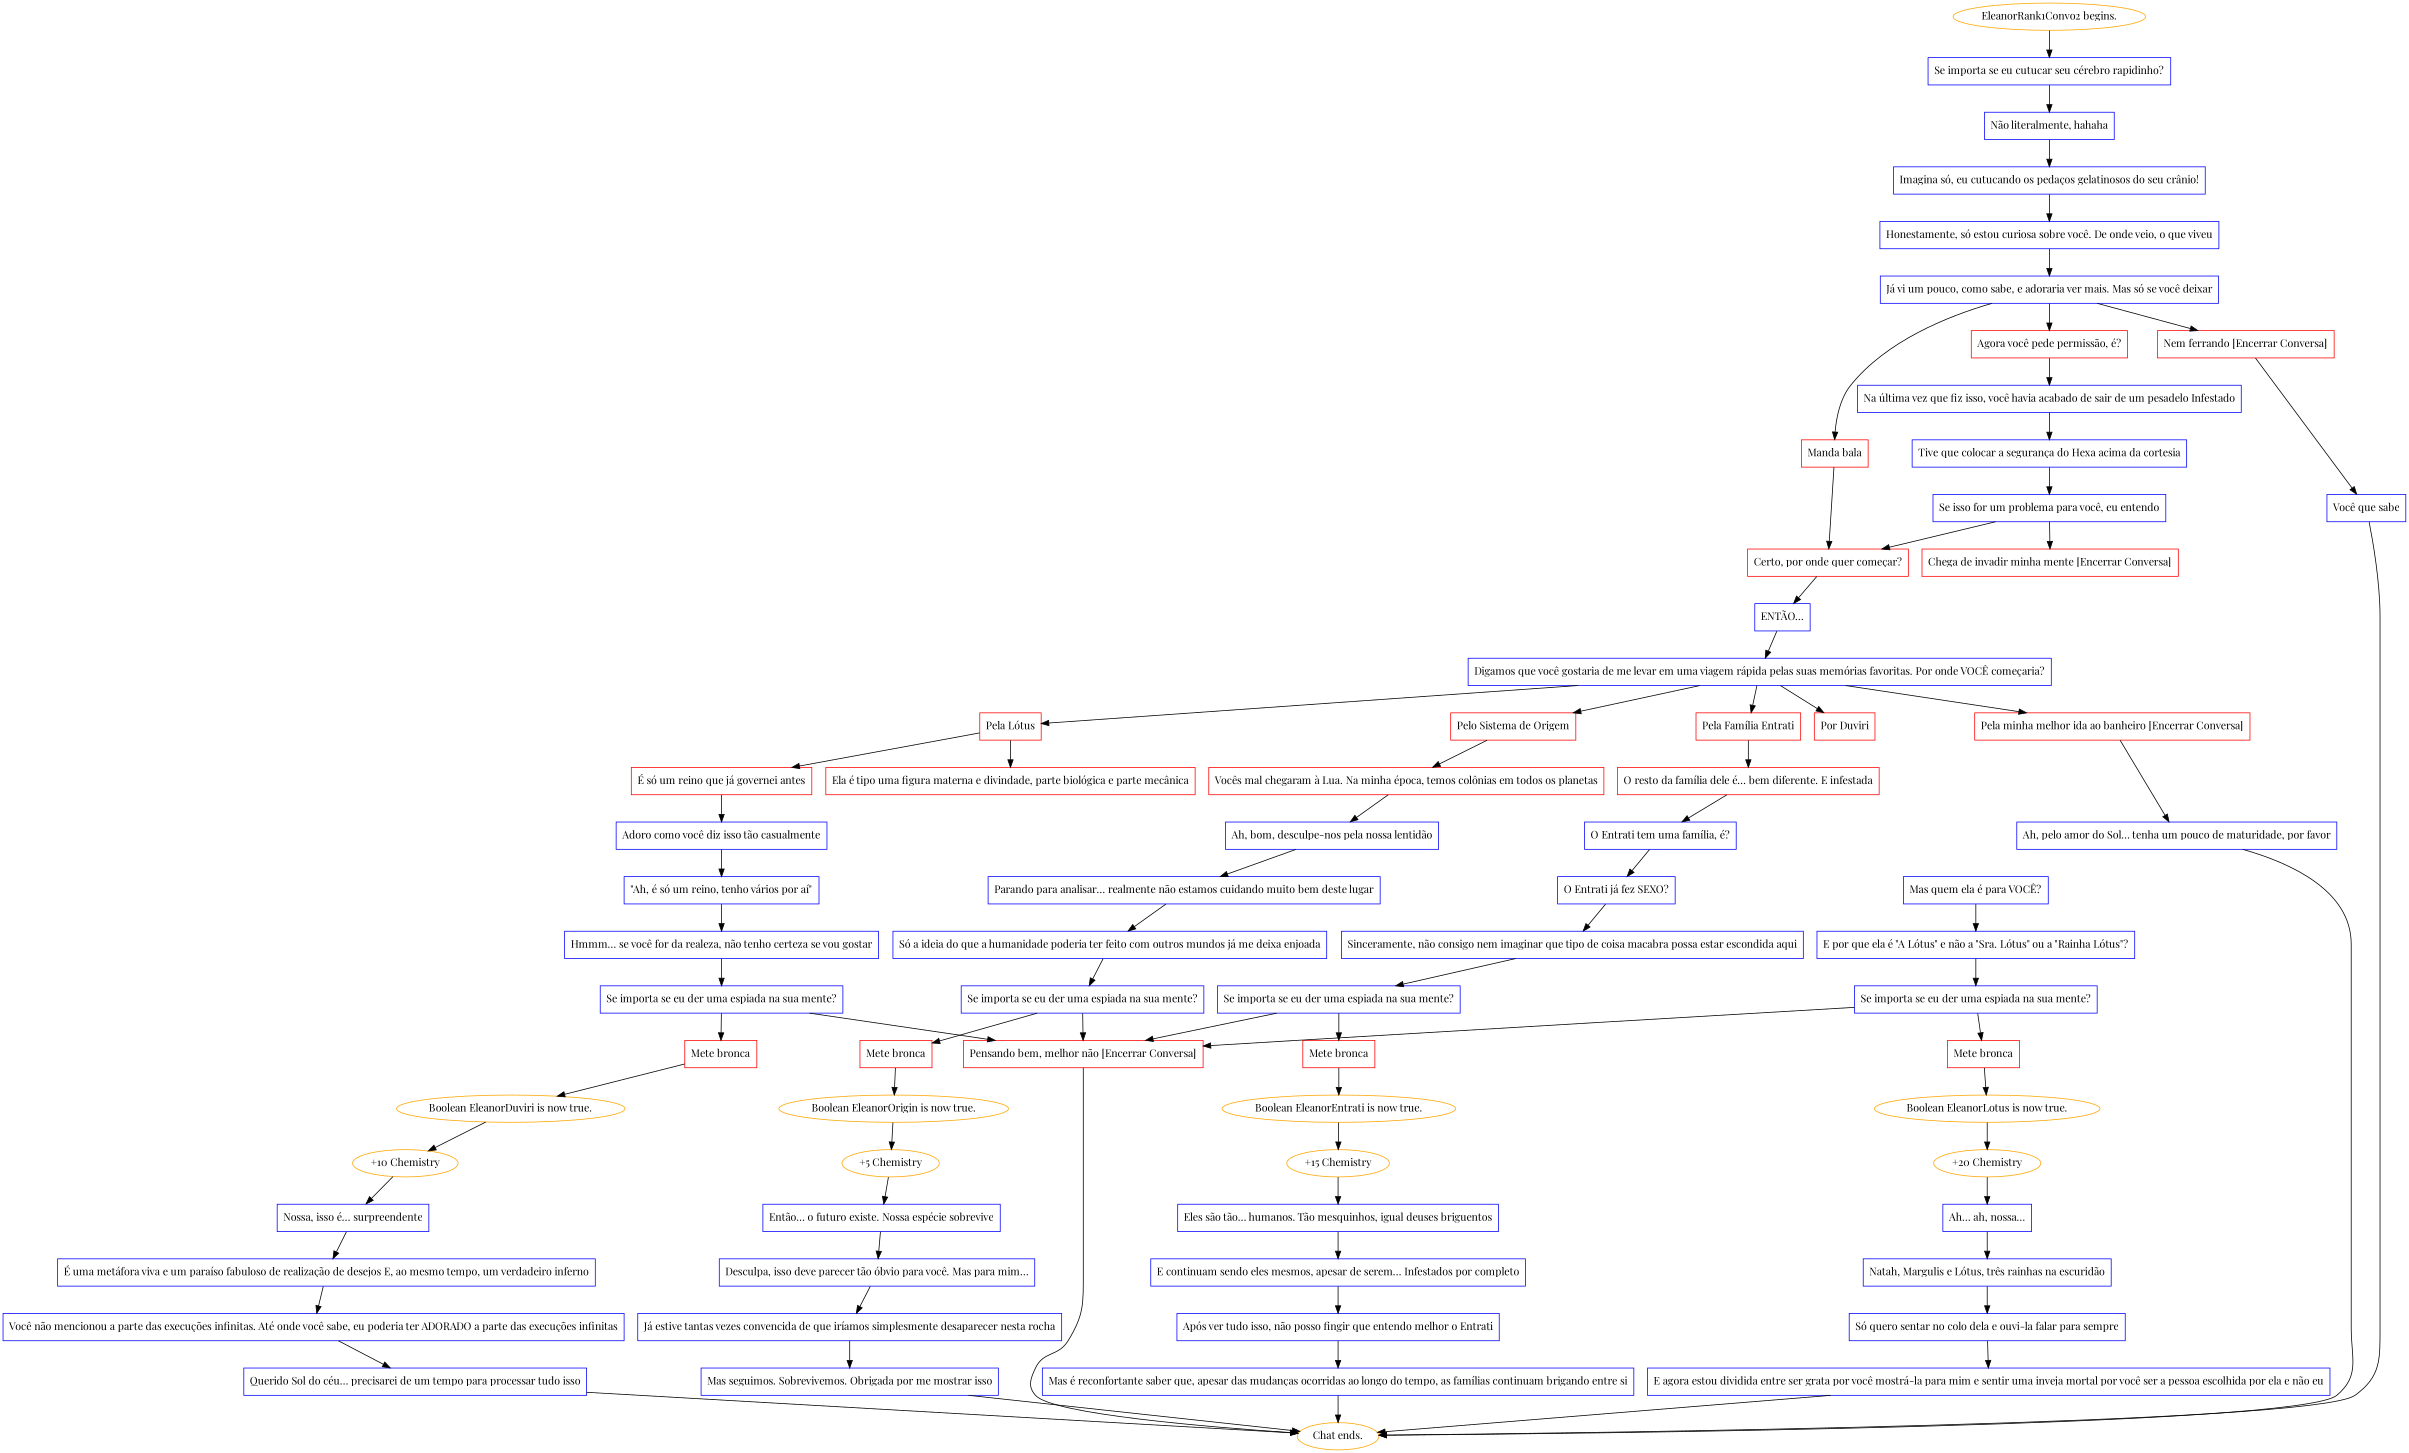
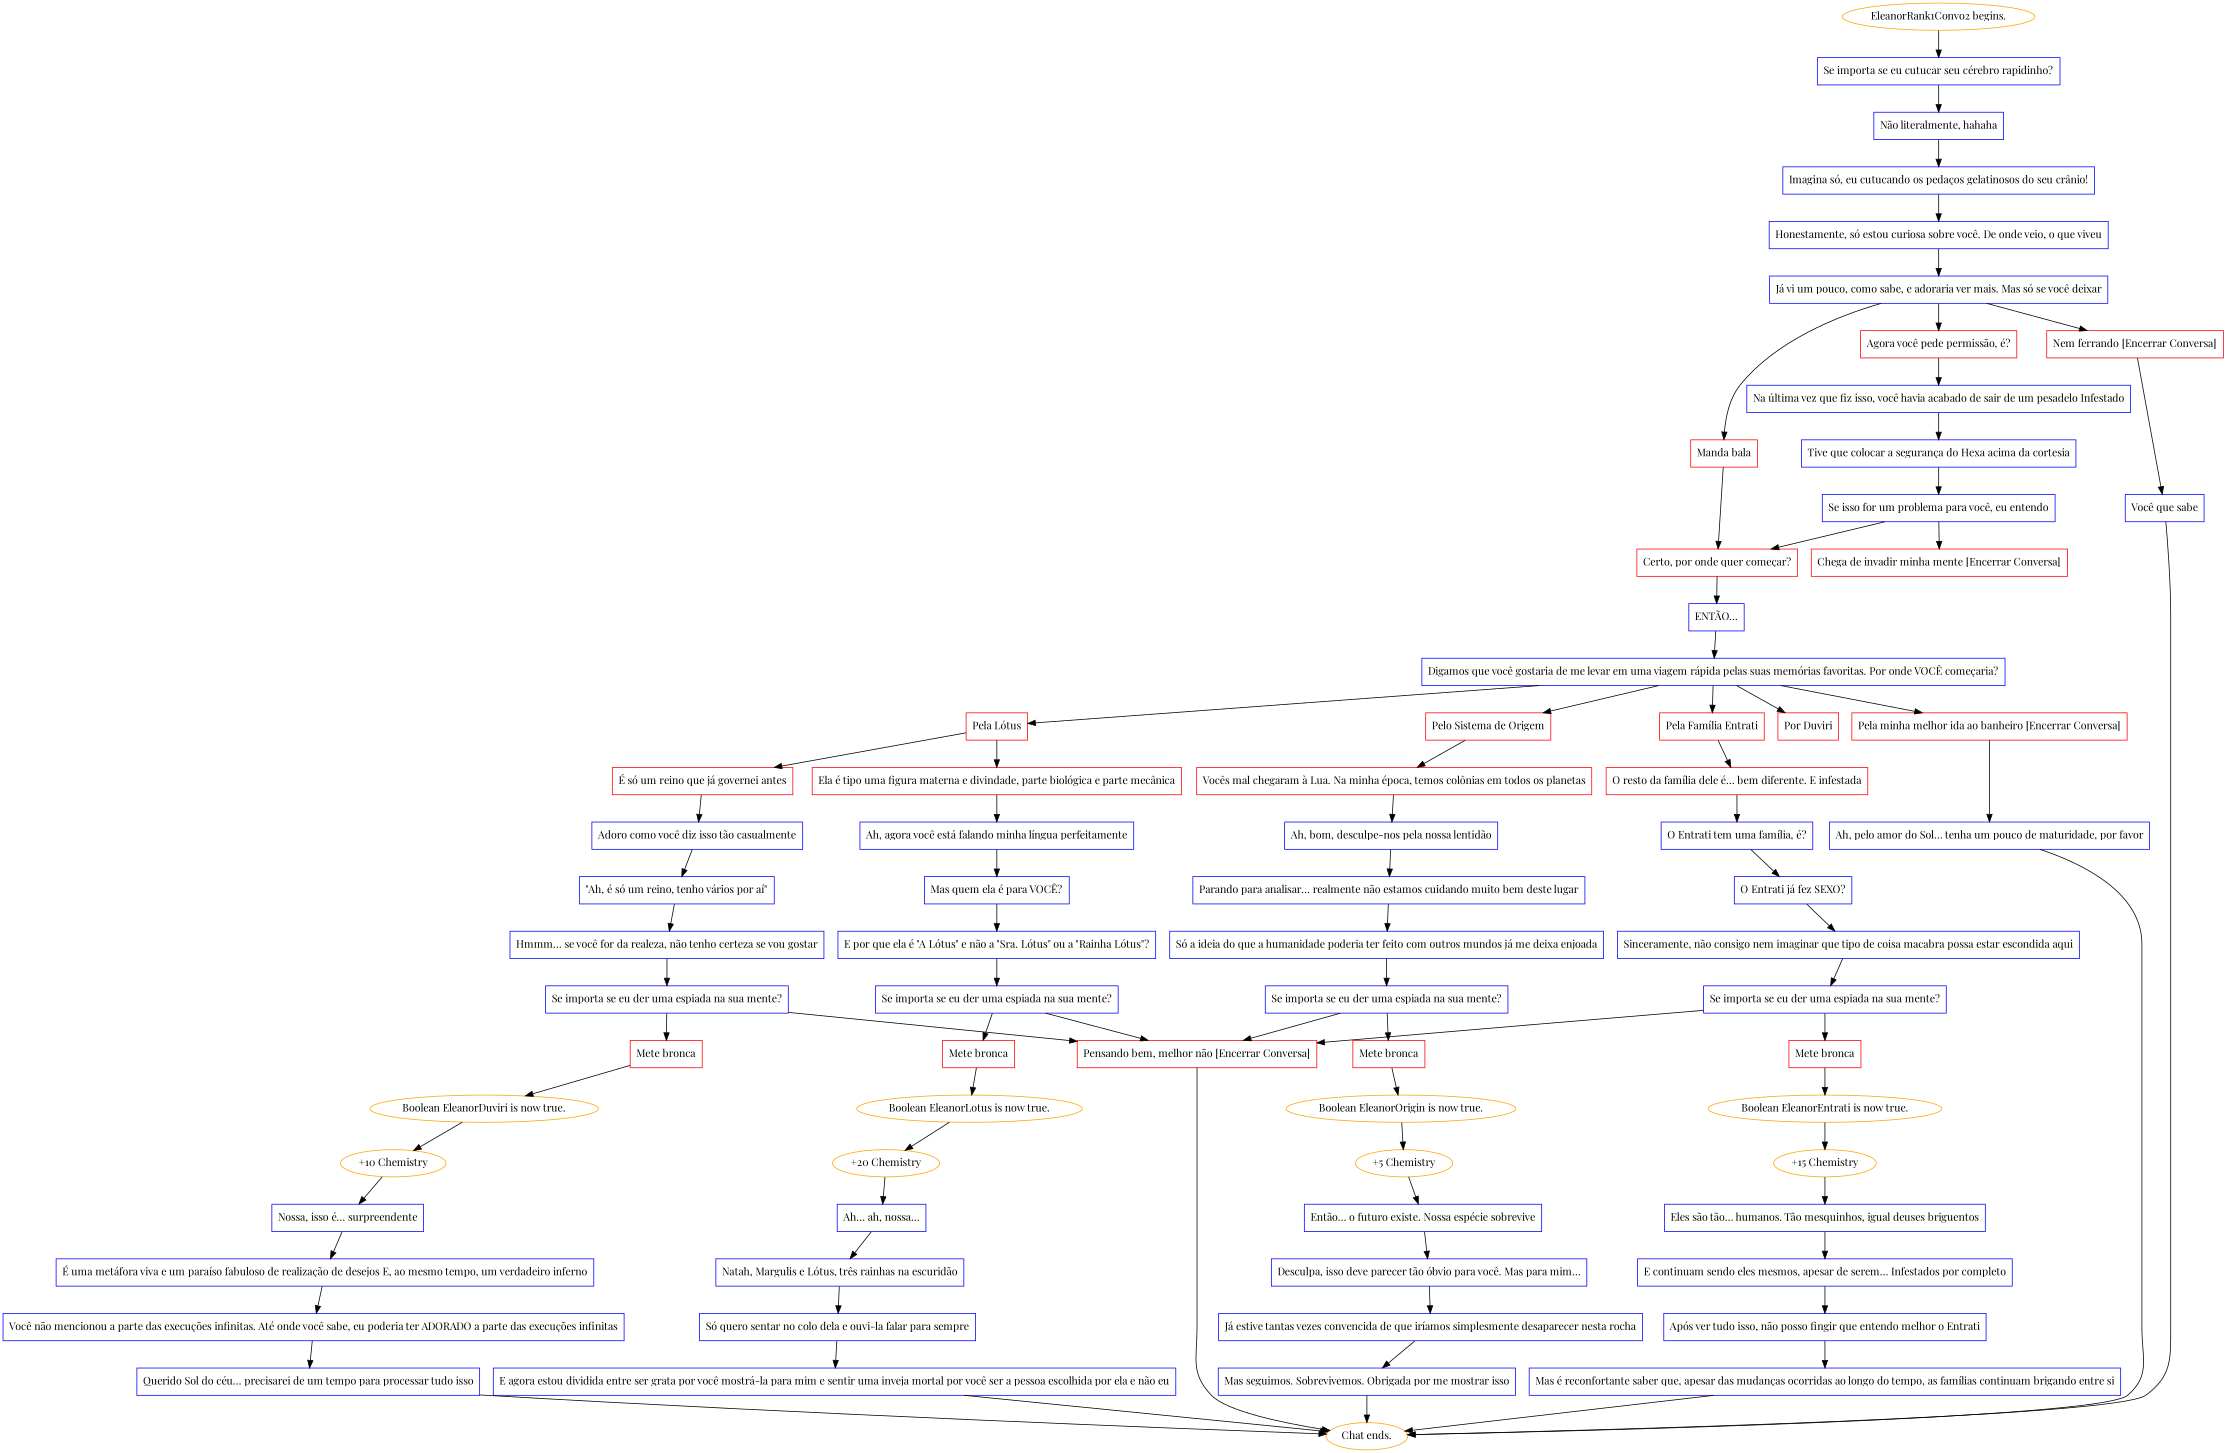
none -> (997, 836)
